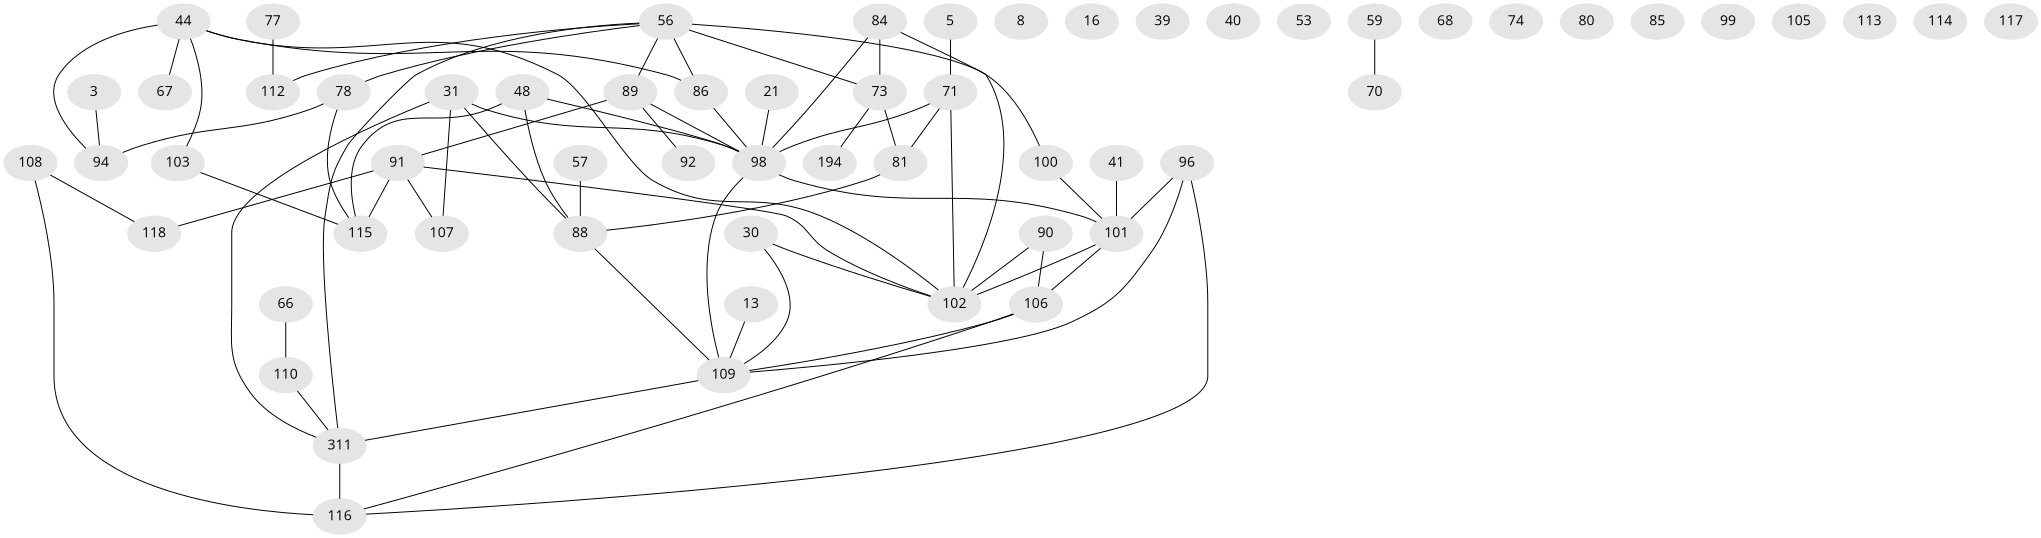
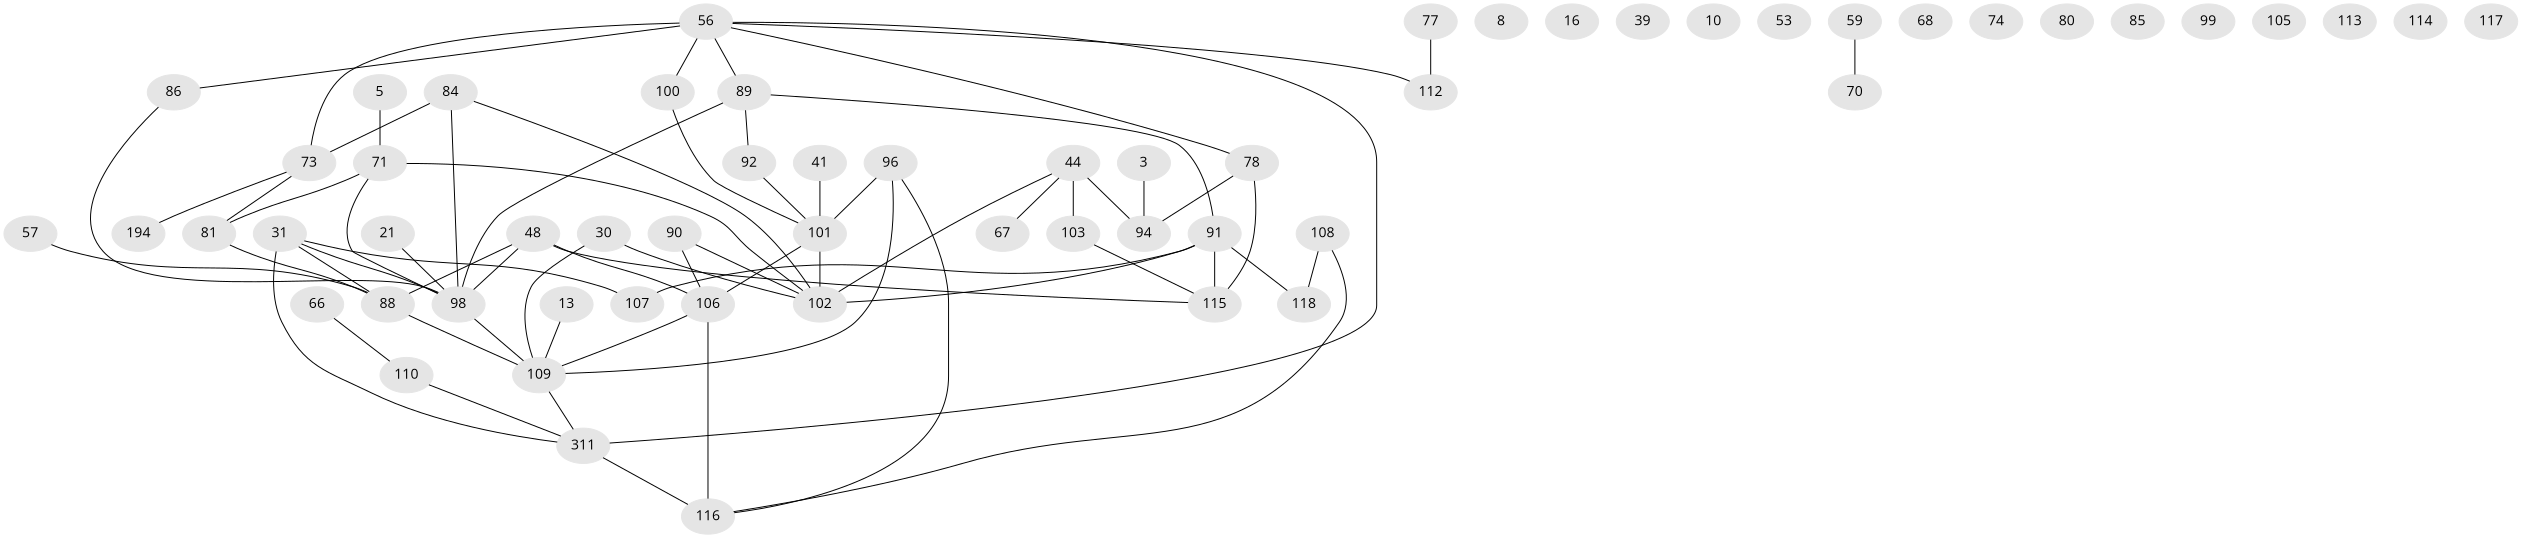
(1233, 22) -> (1713, 22)
(444, 52) -> none
(938, 198) -> (784, 198)
none -> (621, 269)
